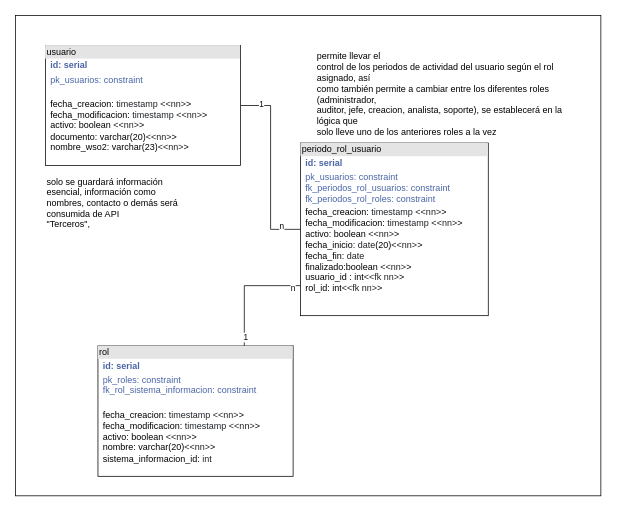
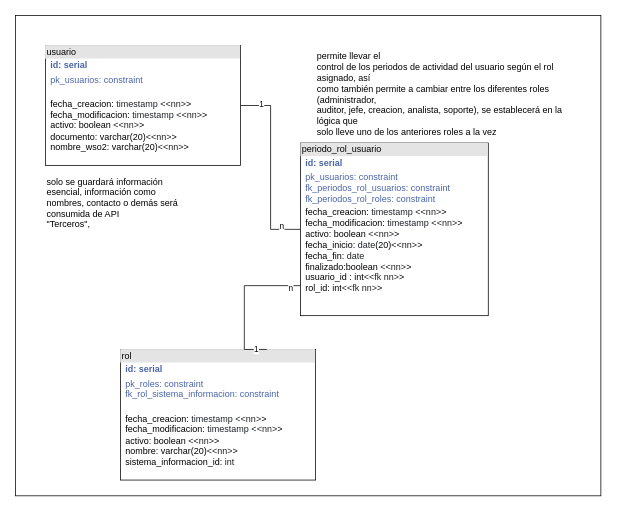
(130, 89) -> (130, 89)
(195, 411) -> (218, 414)
